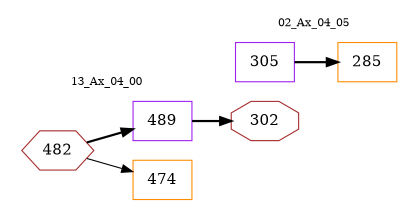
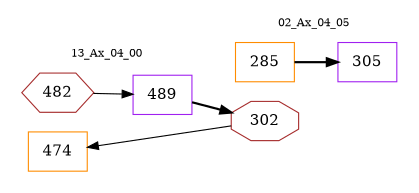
(311, 62) -> (311, 62)
(104, 137) -> (108, 94)
(104, 164) -> (165, 136)
